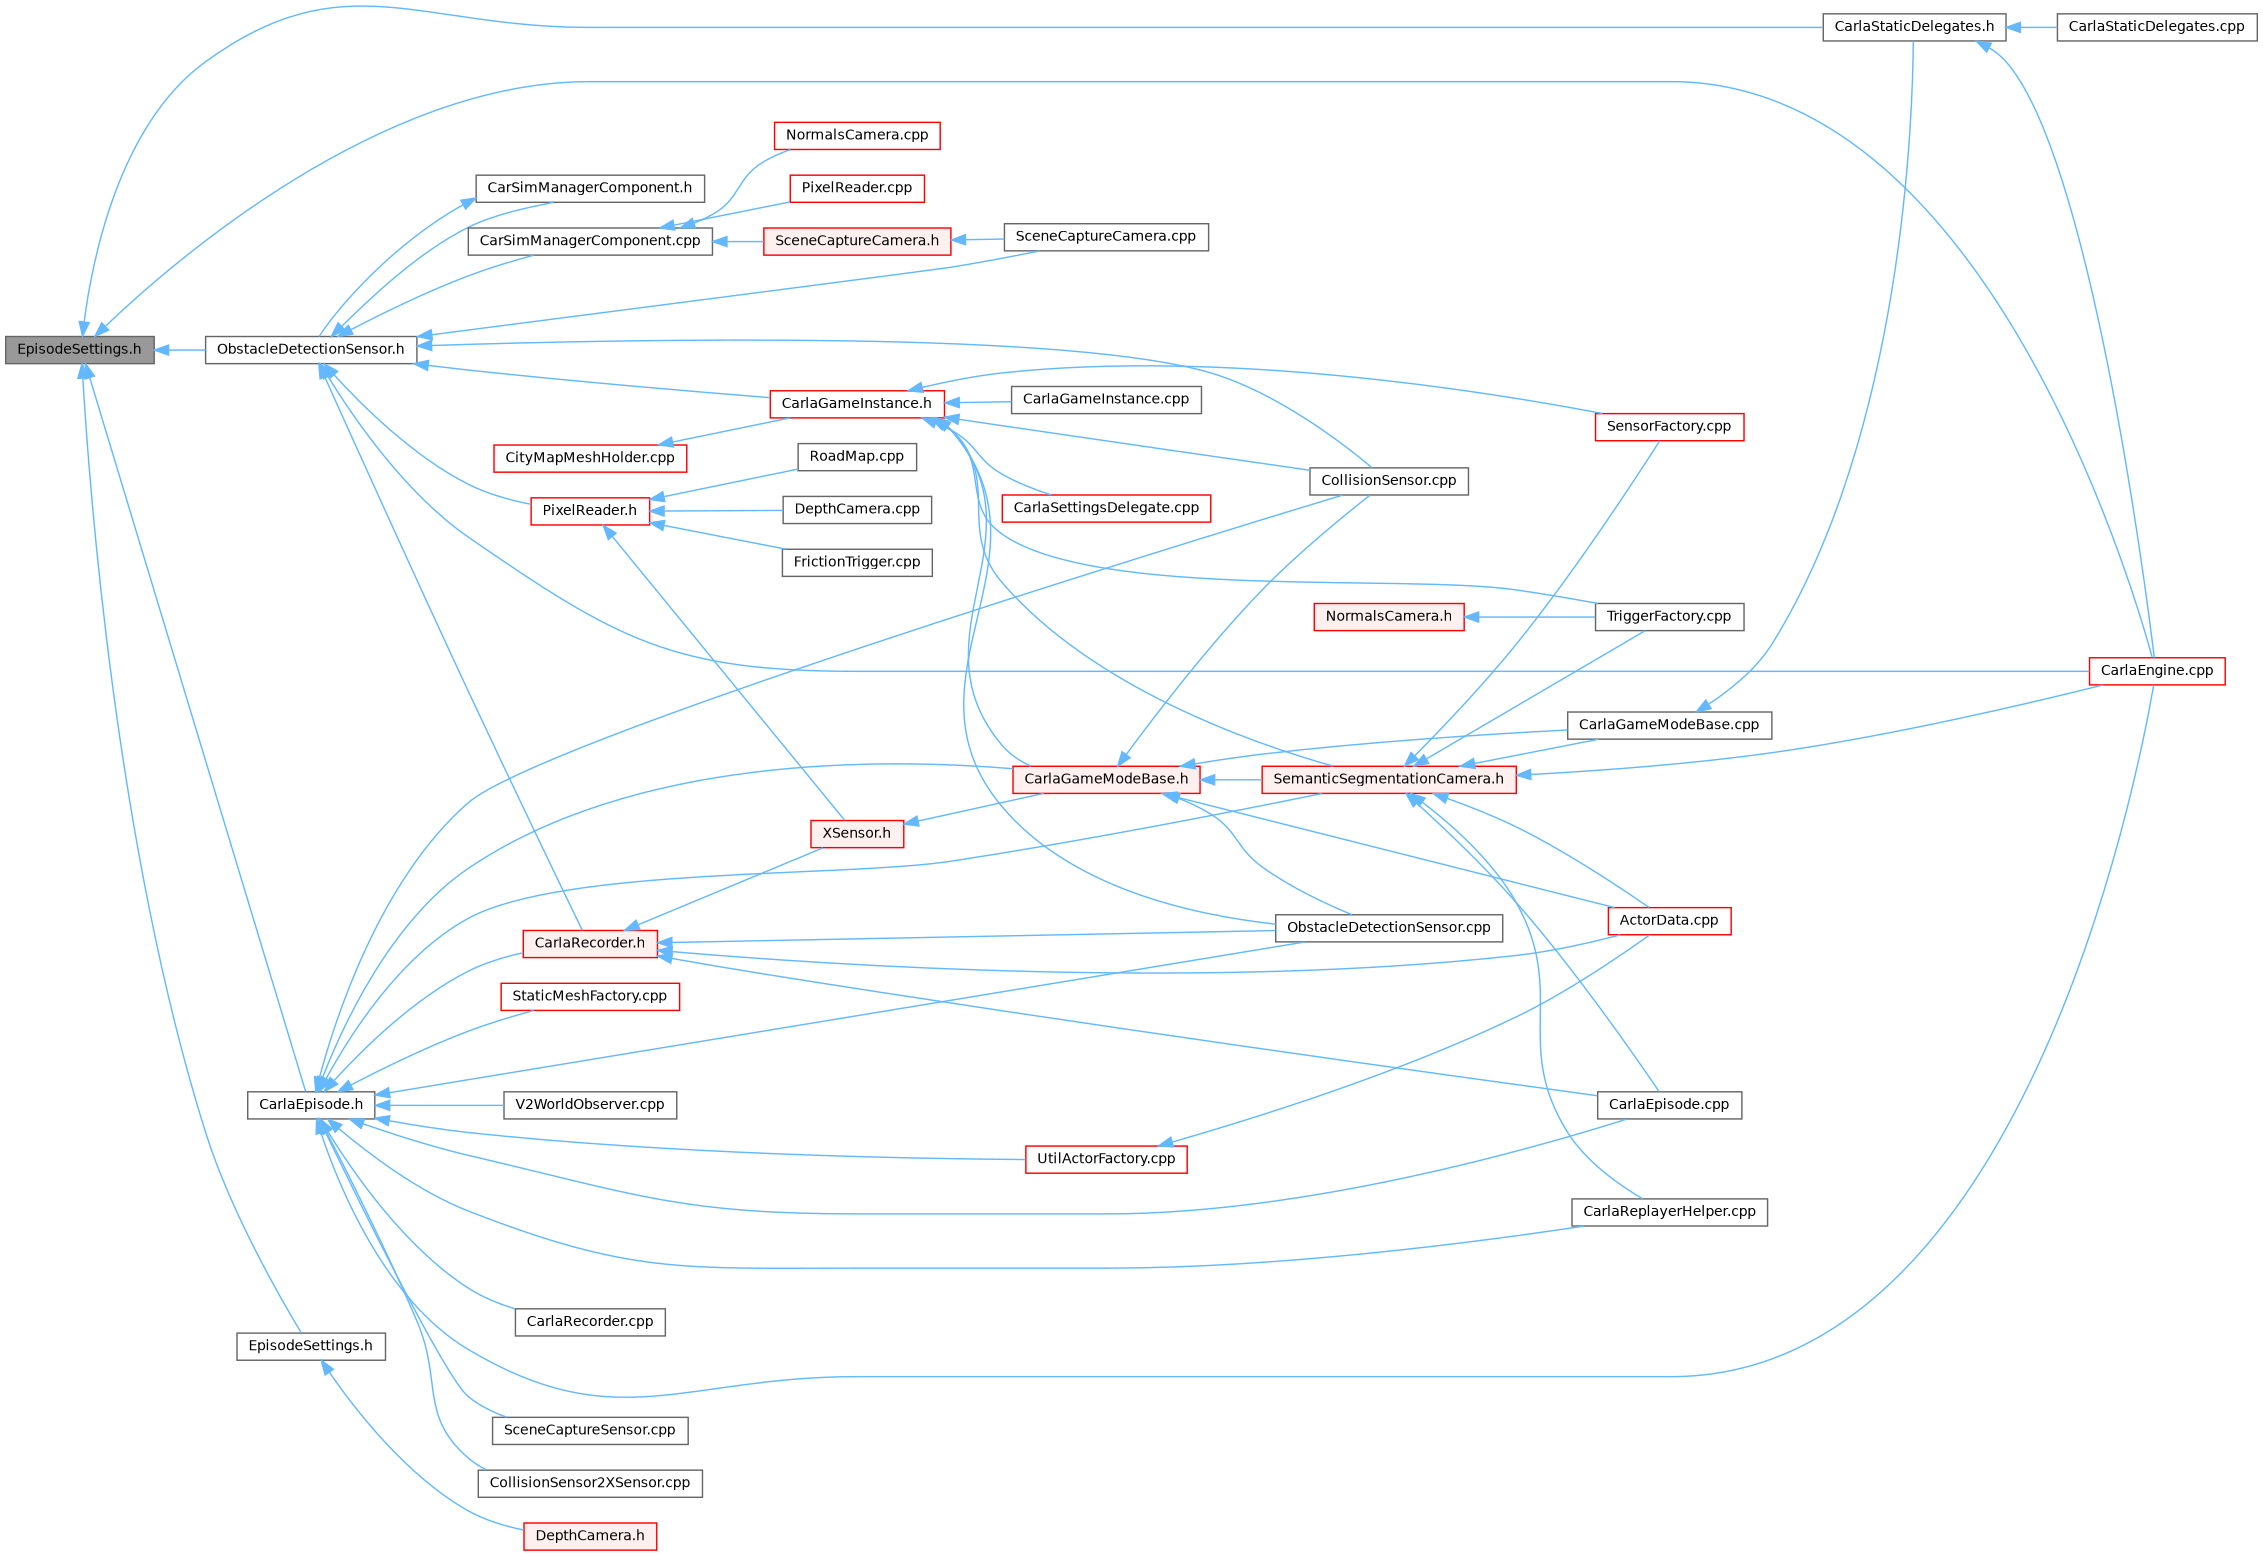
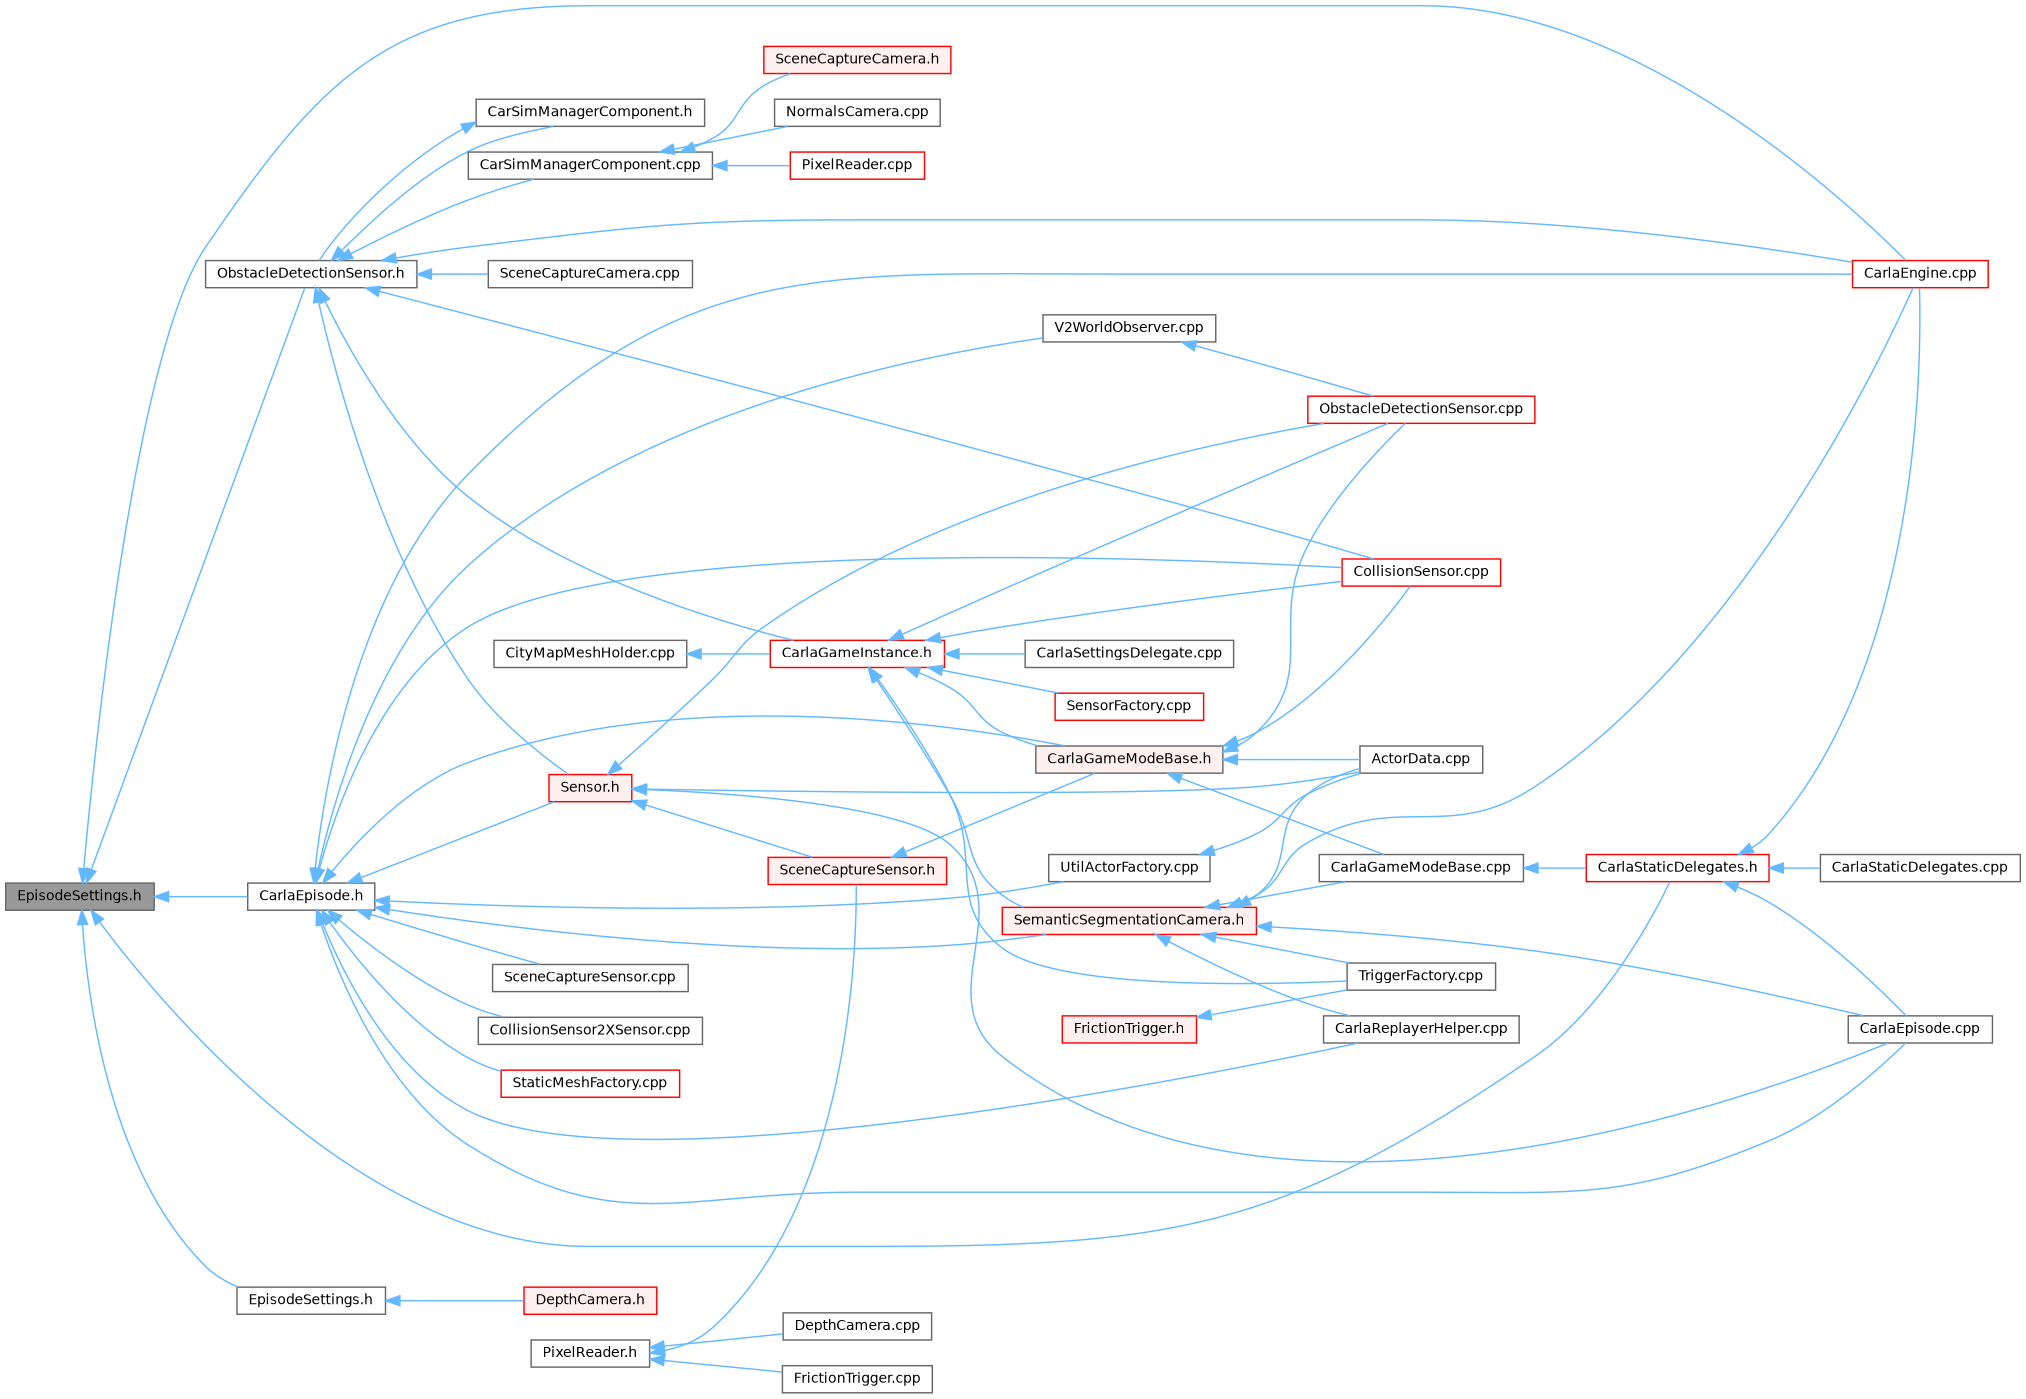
(1915, 27) -> (1678, 868)
(857, 136) -> (857, 113)
(985, 239) -> none
(1107, 400) -> none
(423, 456) -> none
(857, 457) -> none
(590, 459) -> (590, 654)
(1389, 481) -> (1421, 573)
(1107, 509) -> (1129, 654)
(590, 511) -> (590, 1354)
(1546, 606) -> none
(1389, 617) -> (1129, 1029)
(1107, 780) -> (1129, 760)
(1238, 780) -> none
(857, 834) -> (857, 871)
(1670, 921) -> (1421, 760)
(1389, 928) -> (1421, 410)
(590, 944) -> (590, 788)
none -> (1827, 944)
(847, 1017) -> (1285, 371)
(1107, 1160) -> (1129, 868)
(590, 1322) -> none
